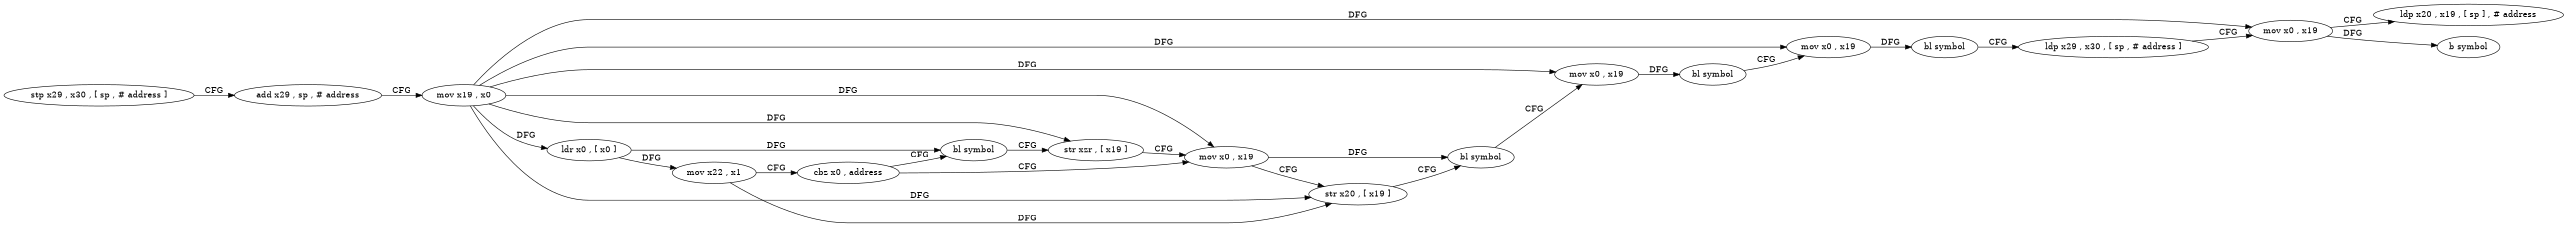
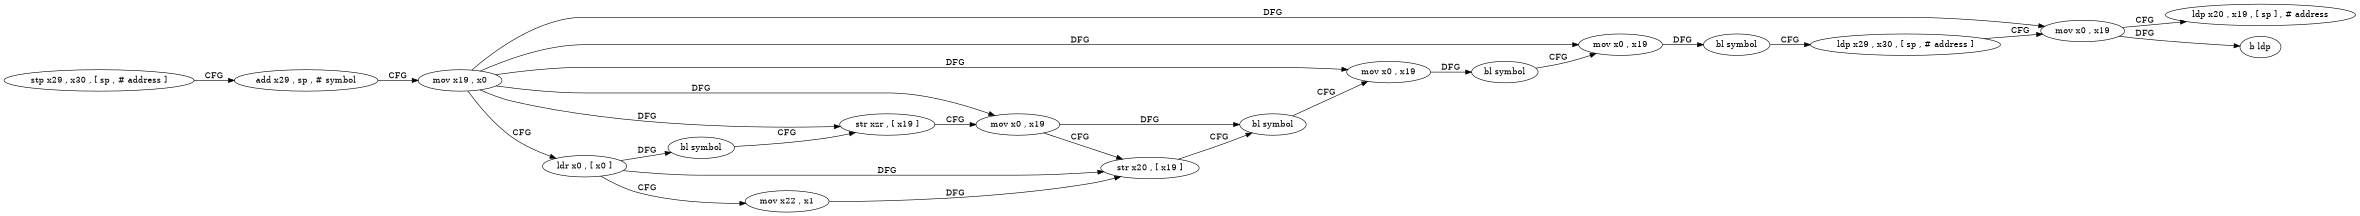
(2468, 47) -> (2260, 47)
(308, 95) -> (306, 80)
(526, 136) -> (522, 133)
(652, 158) -> (647, 188)
(848, 173) -> none
(868, 200) -> (860, 175)
